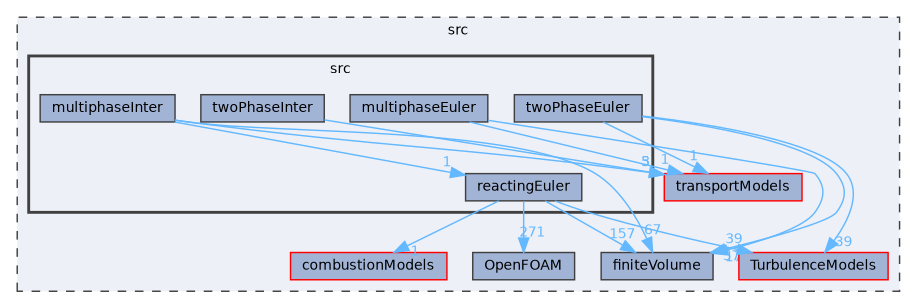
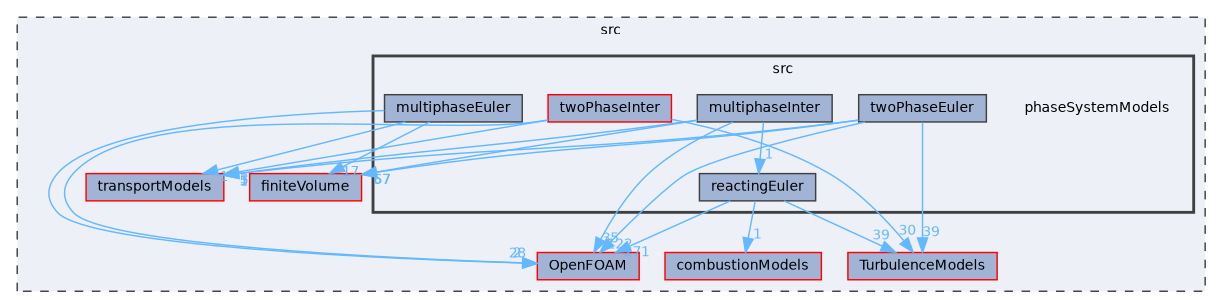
(263, 108) -> (610, 108)
none -> (1098, 108)
none -> (726, 158)
none -> (799, 158)
none -> (655, 168)
none -> (69, 179)
none -> (59, 213)
(584, 223) -> none
(524, 266) -> (588, 266)
(657, 266) -> (306, 187)
